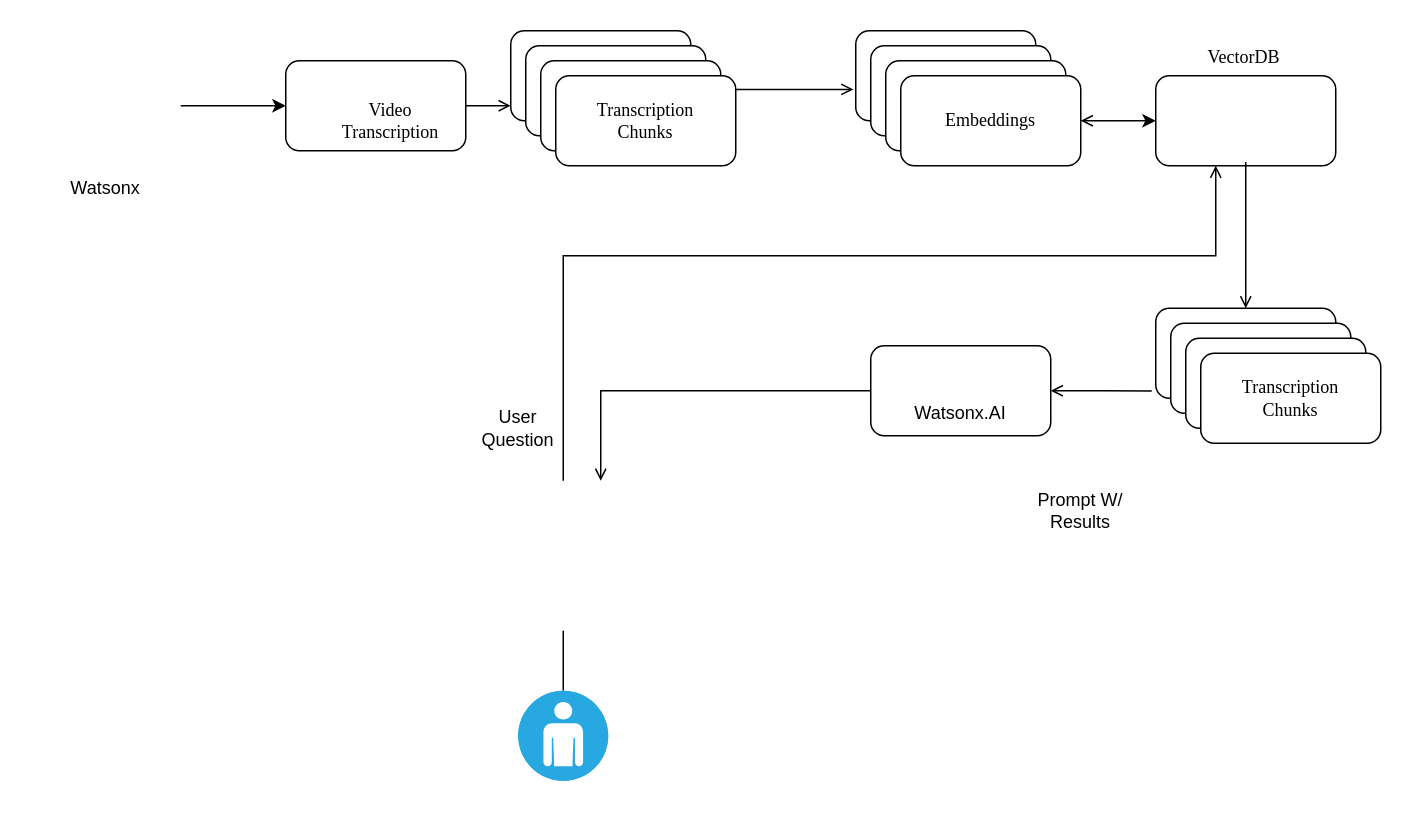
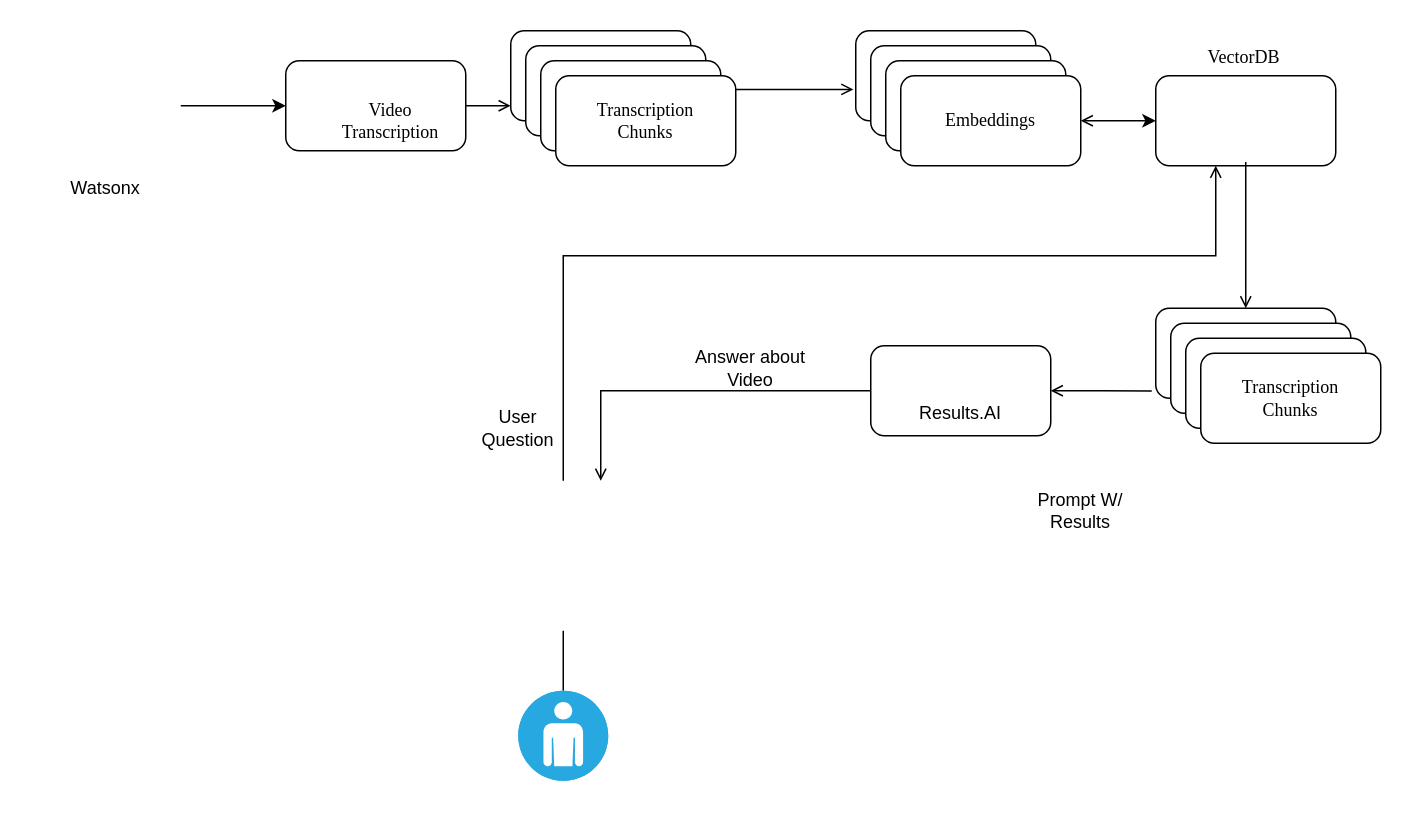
none -> (751, 368)
(961, 413) -> (961, 413)
